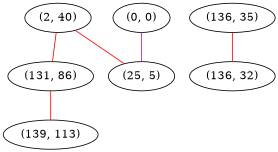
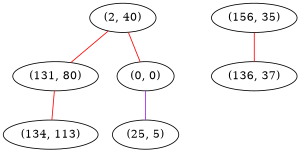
(232, 18) -> (254, 18)
(100, 47) -> (134, 47)
(51, 76) -> (56, 76)
(232, 76) -> (254, 76)
(51, 135) -> (51, 135)
